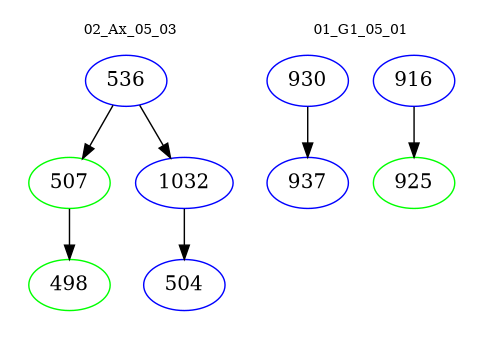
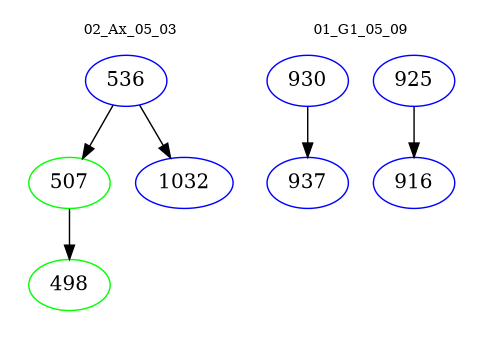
(361, 30) -> (361, 30)
(414, 125) -> (414, 125)
(414, 183) -> (414, 81)
(184, 285) -> none
